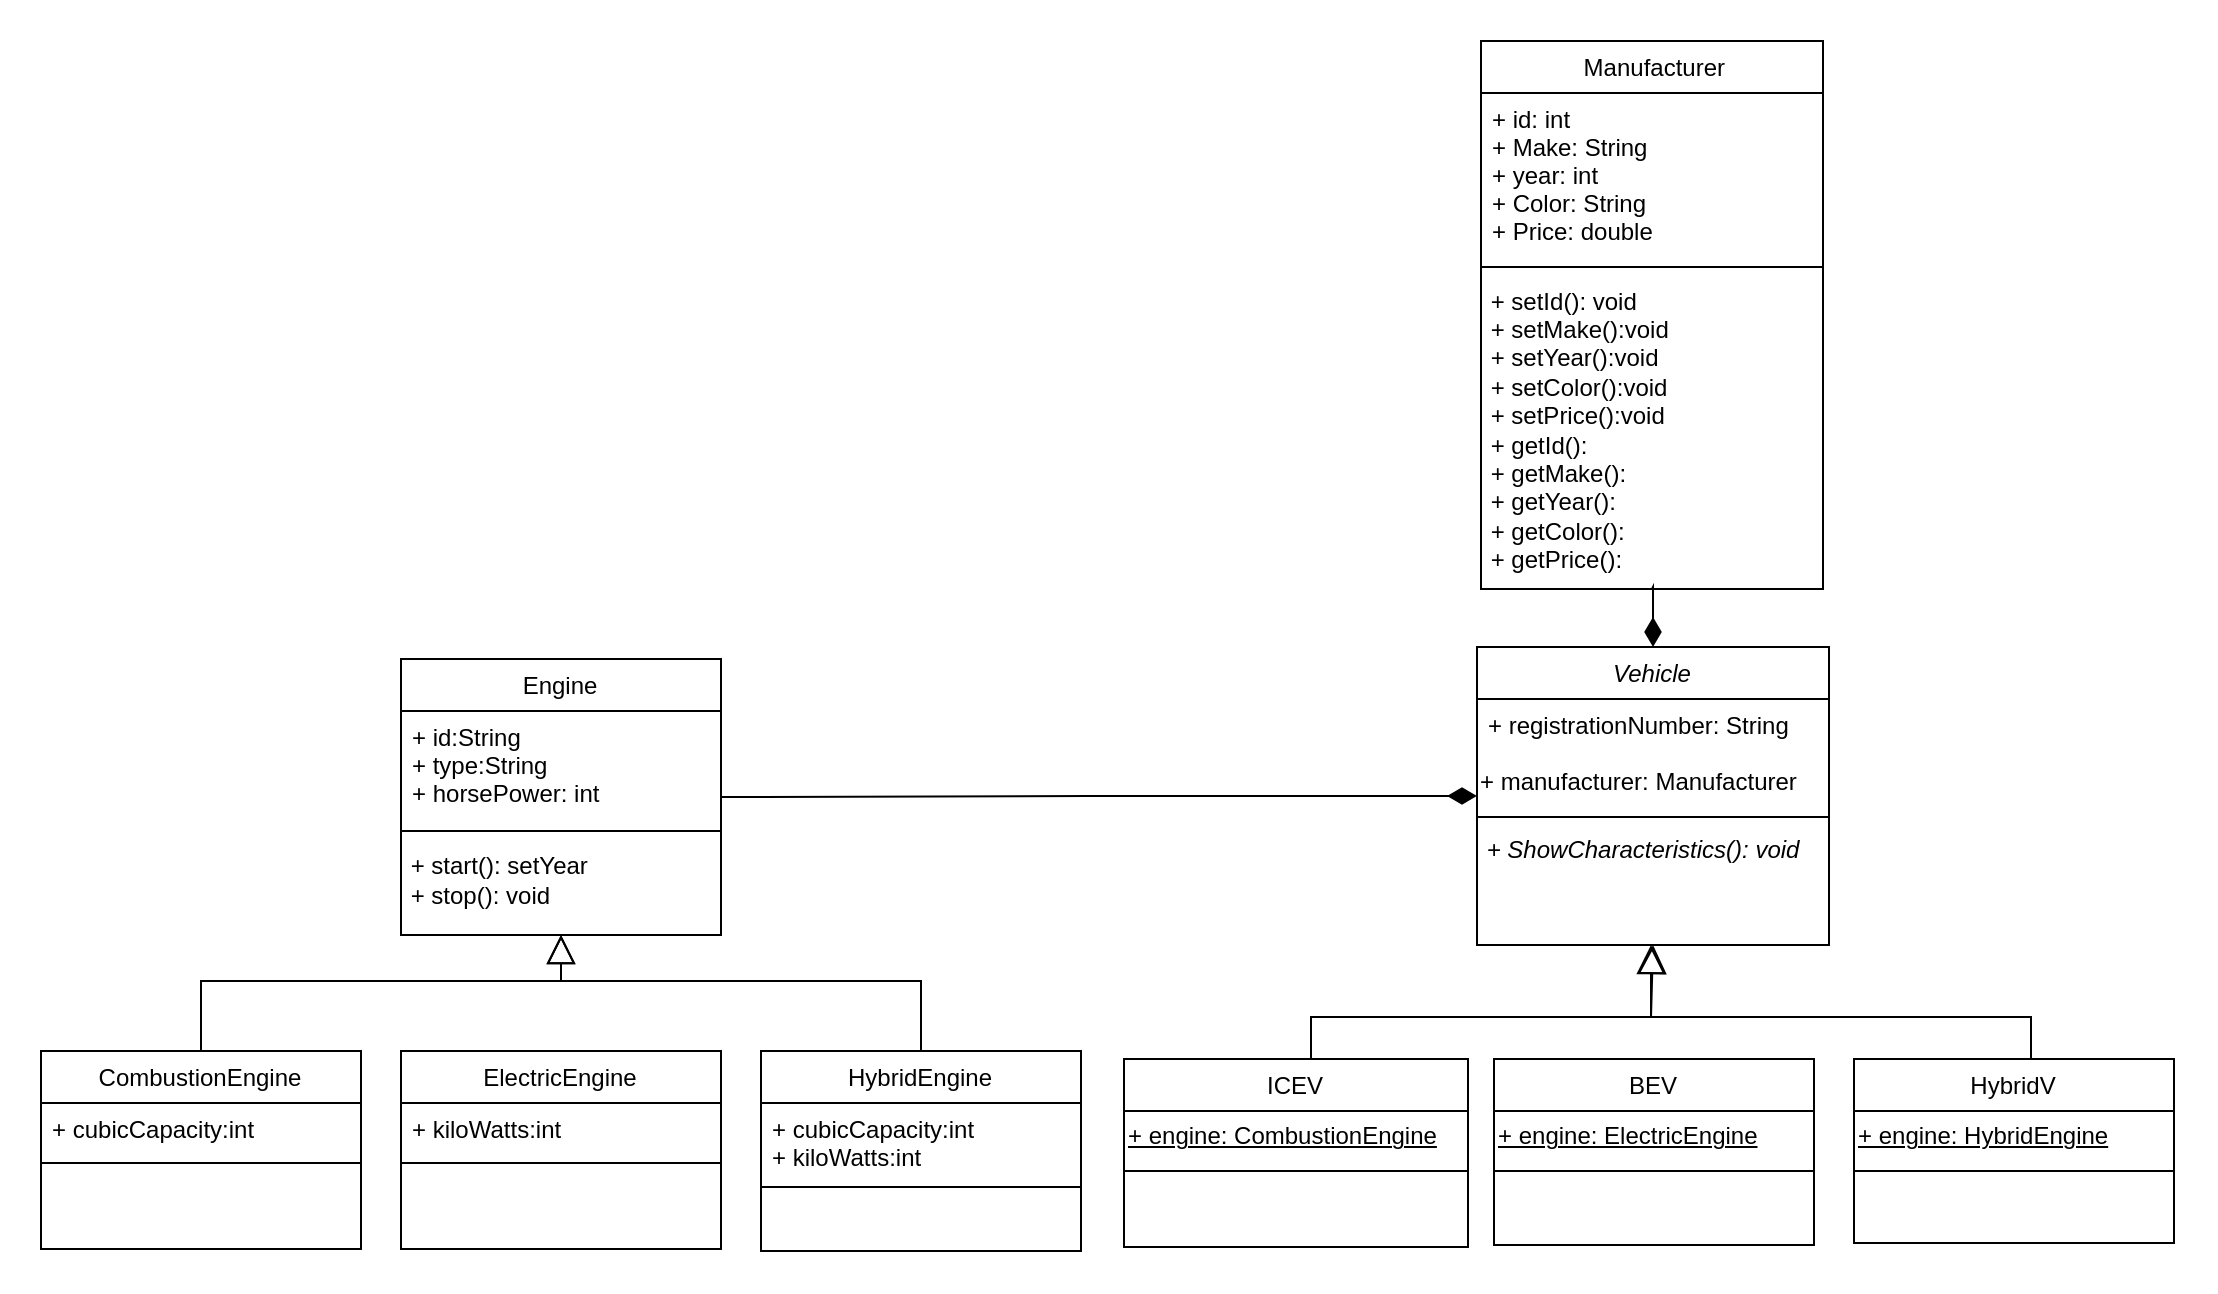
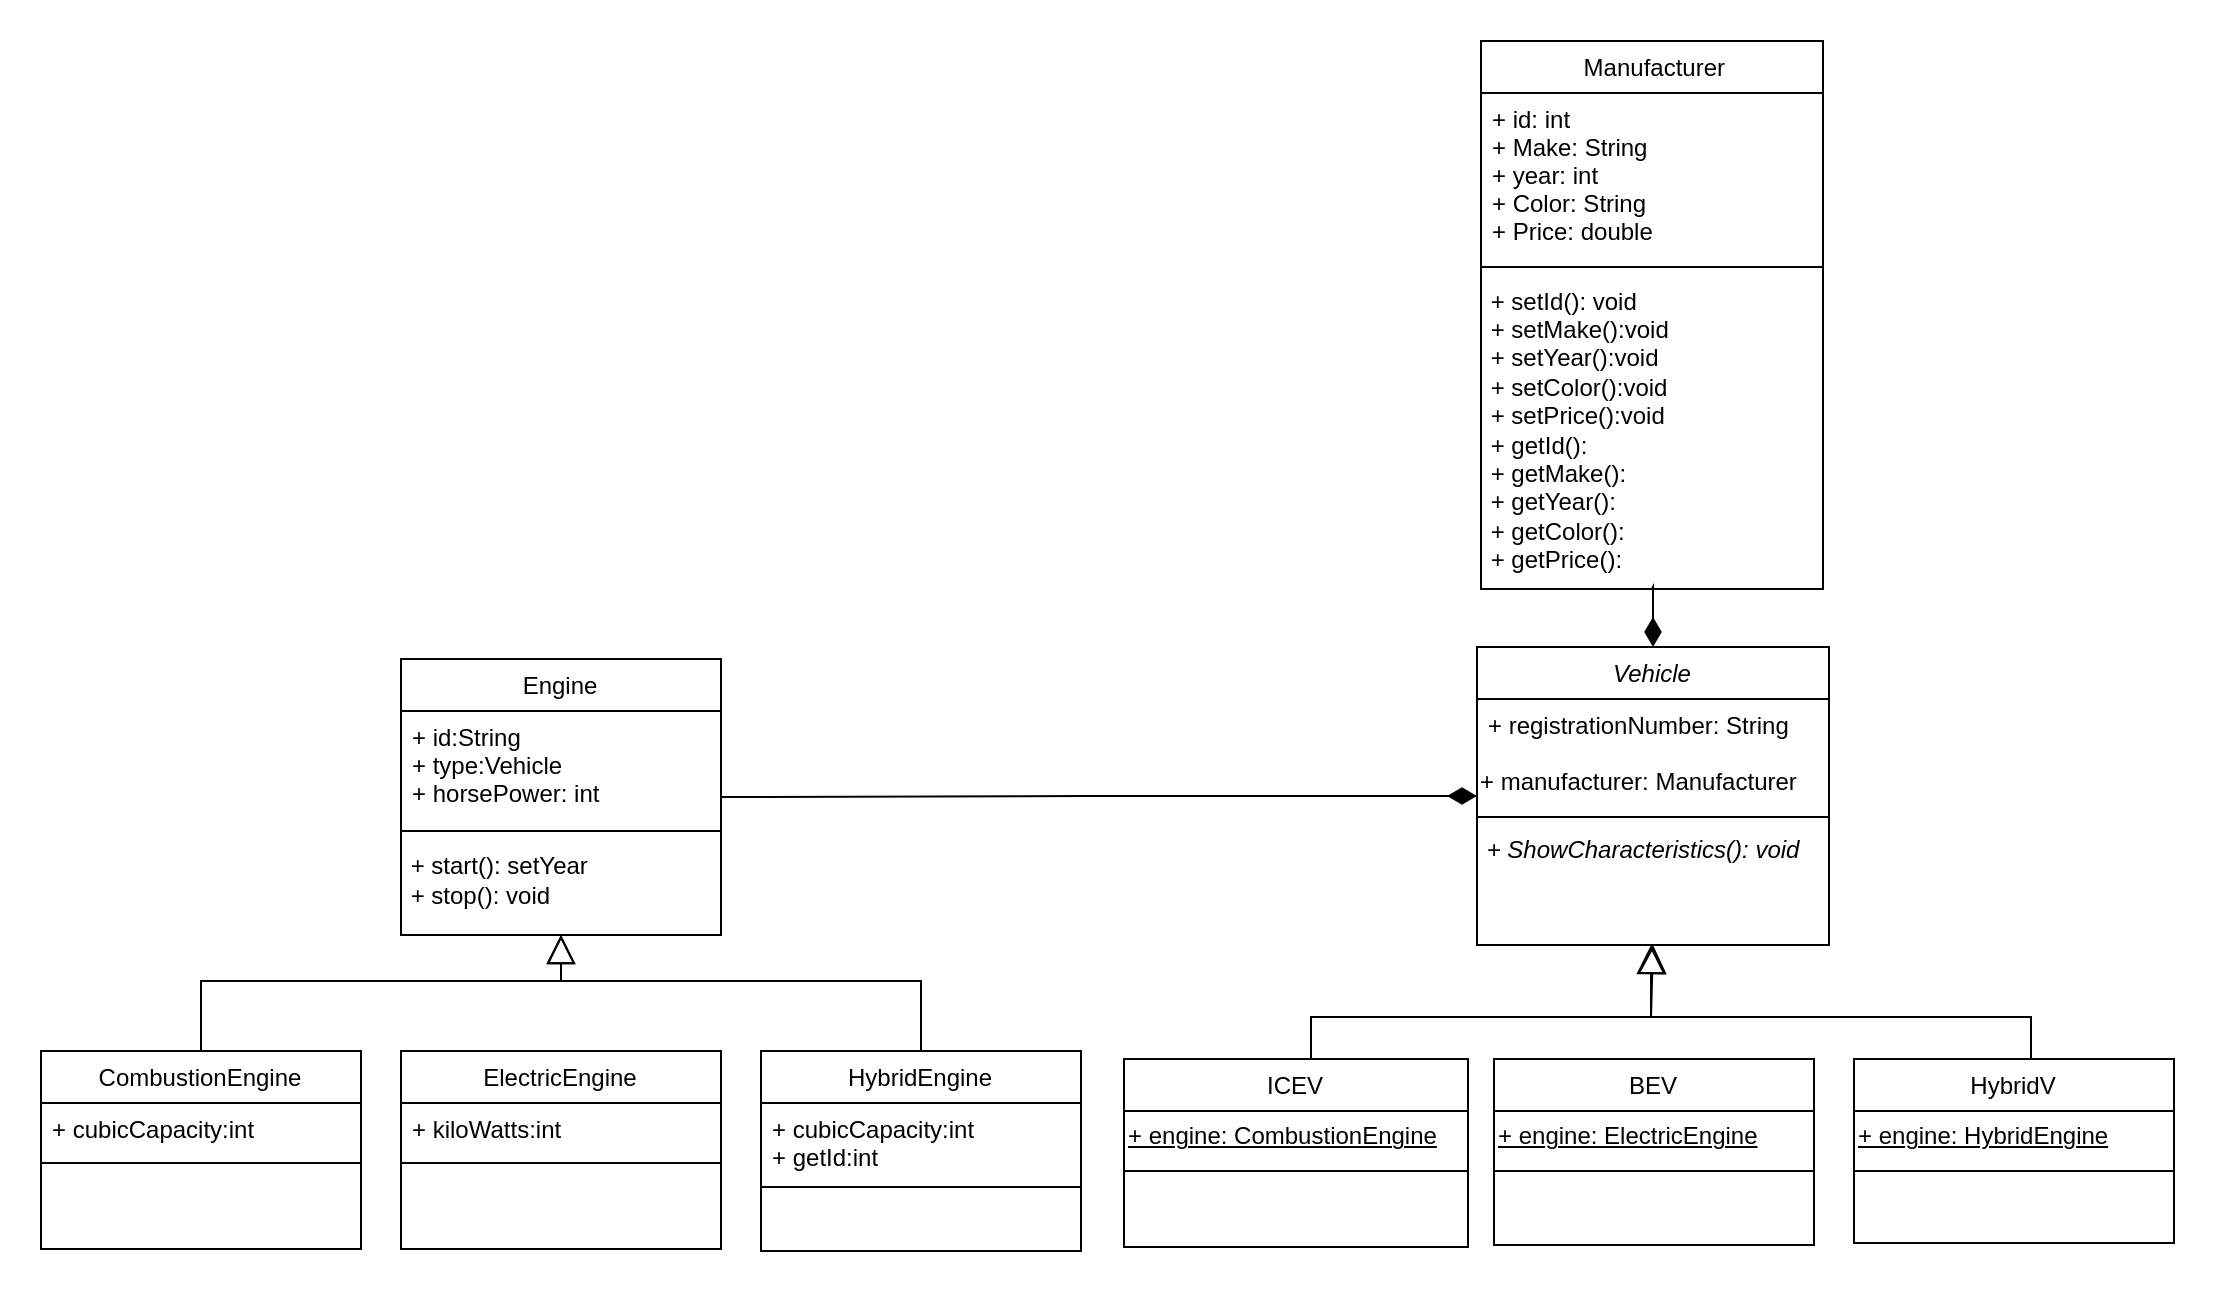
(473, 738) -> (473, 738)
(884, 1130) -> (884, 1130)
